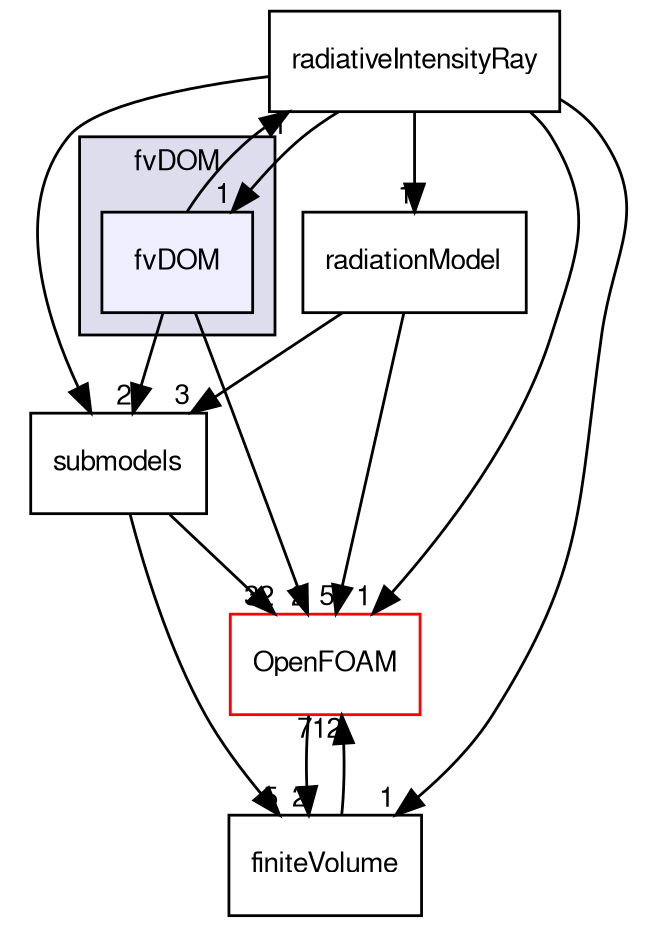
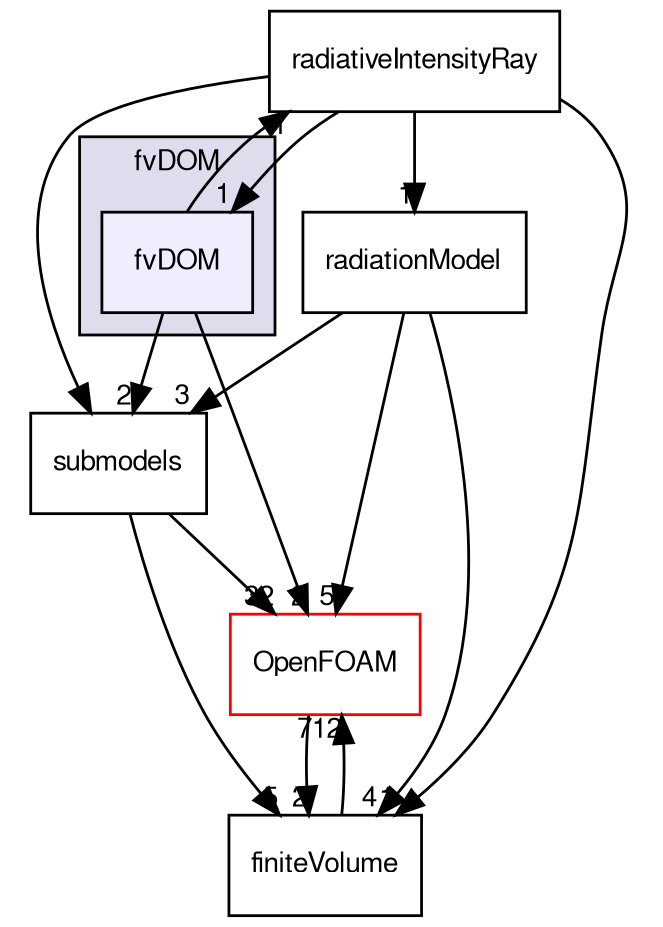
(540, 366) -> none
none -> (468, 560)
